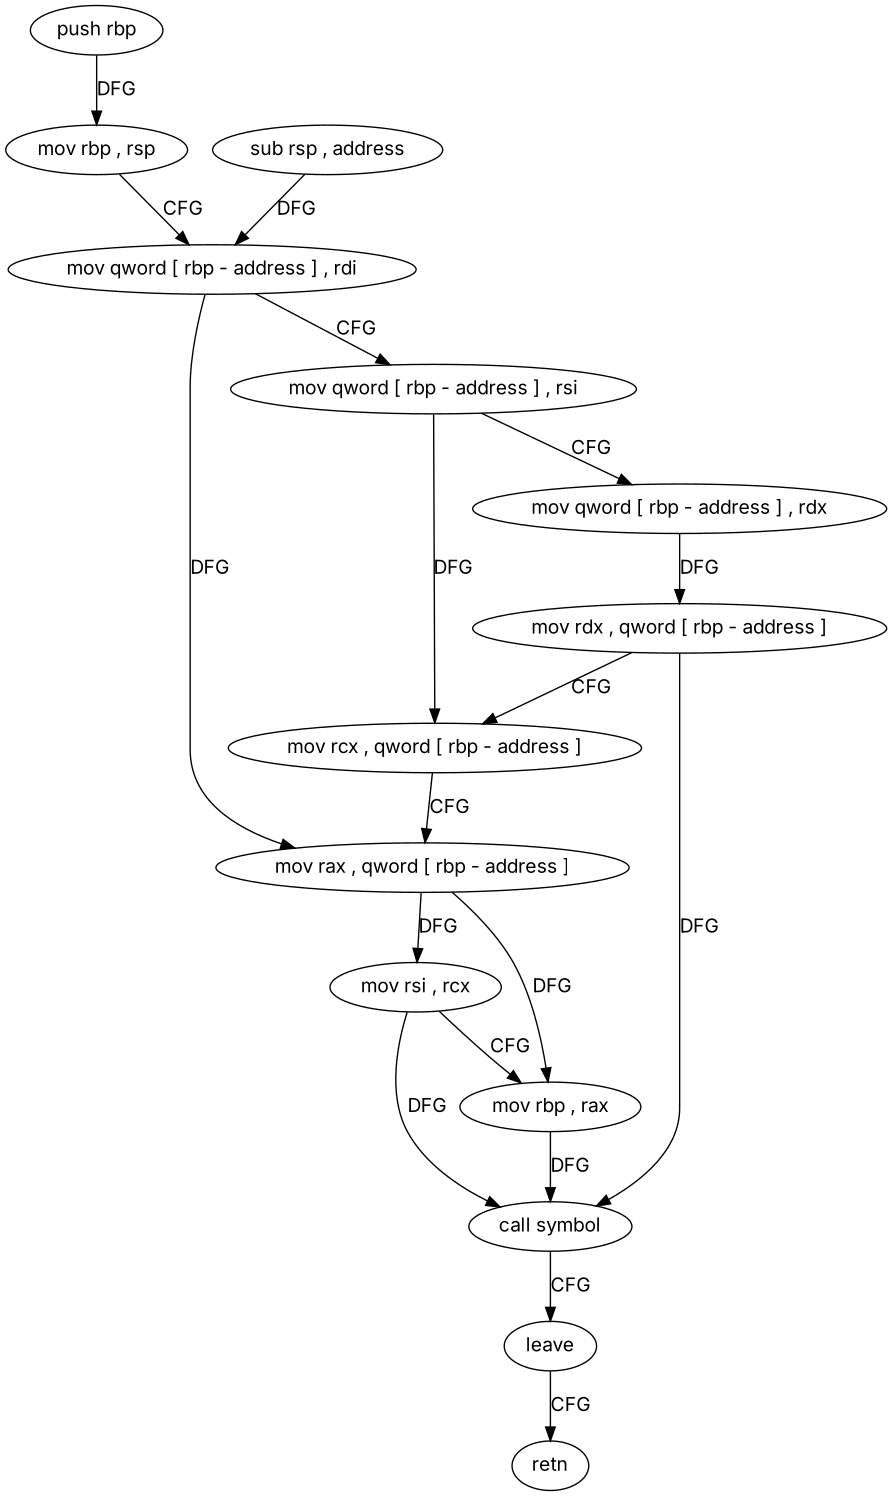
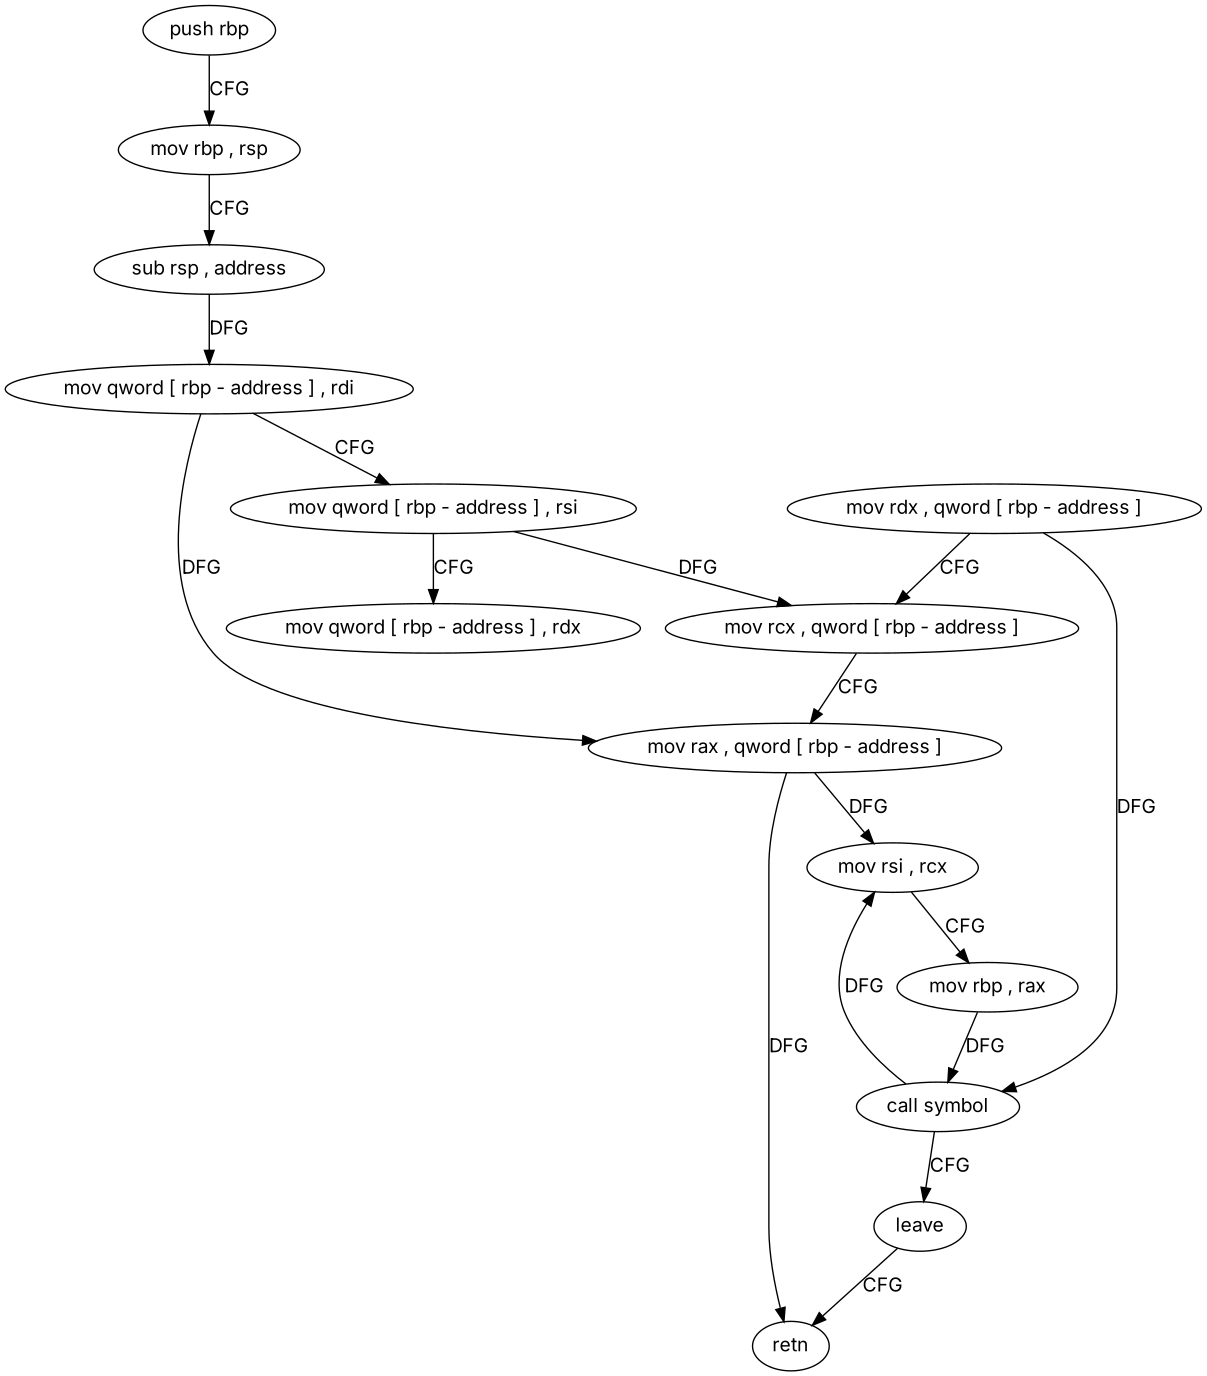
(117, 90) -> (230, 90)
(149, 204) -> (209, 203)
(680, 562) -> none
(517, 970) -> (769, 1040)
(404, 1125) -> (842, 1003)
